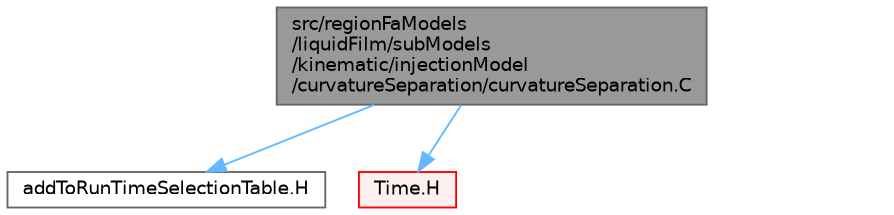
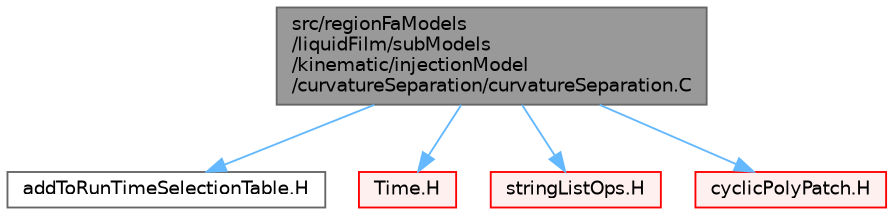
none -> (576, 190)
none -> (791, 190)
